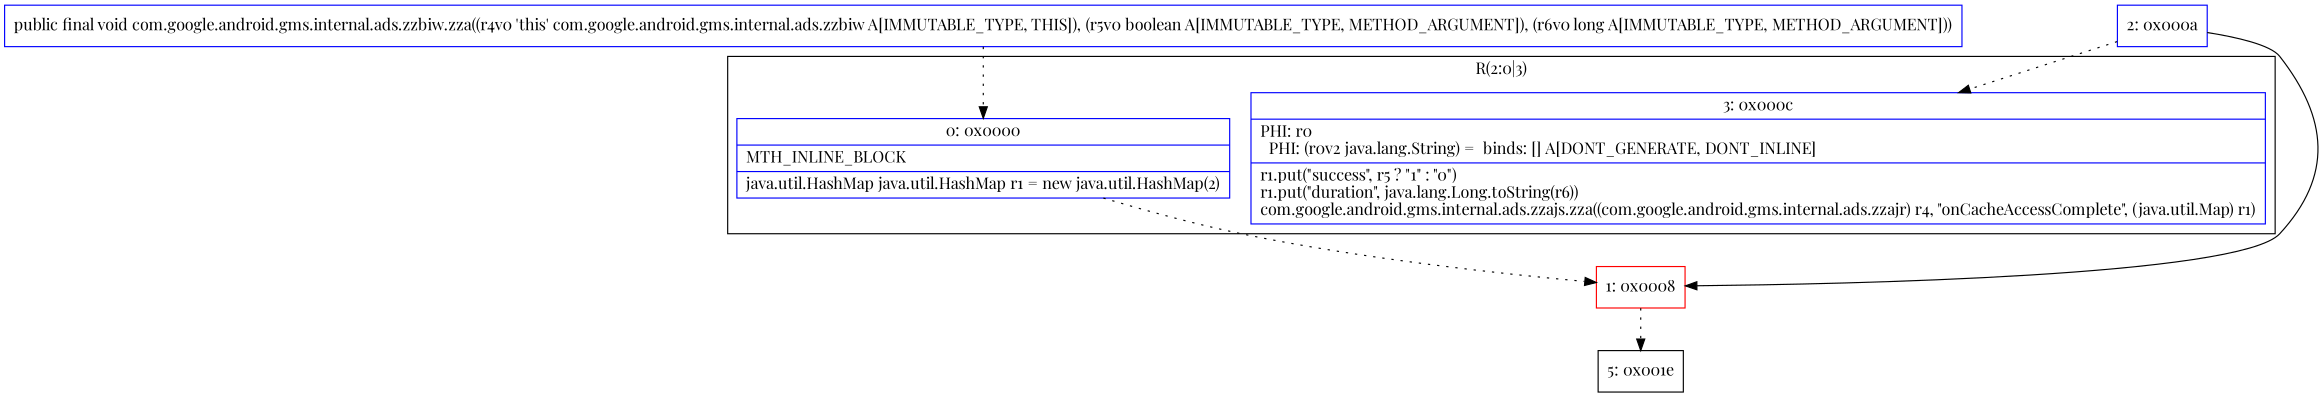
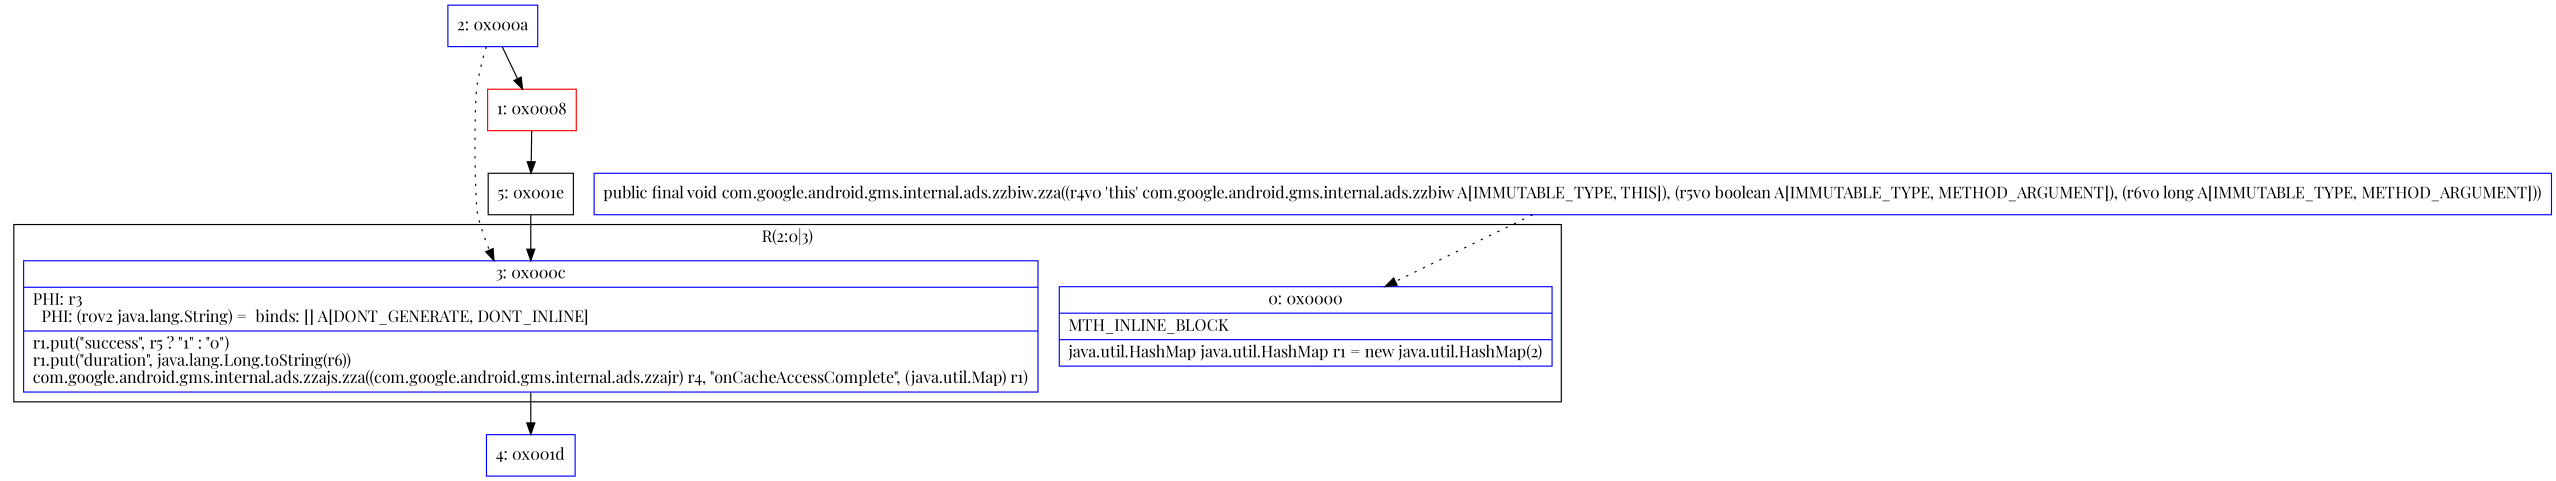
(1288, 132) -> (60, 300)
none -> (531, 232)
(1342, 252) -> none
(1641, 324) -> (531, 146)
none -> (531, 455)
